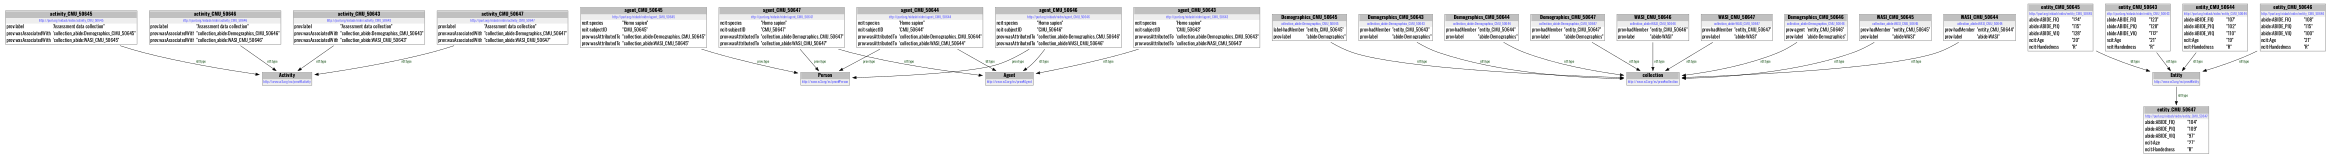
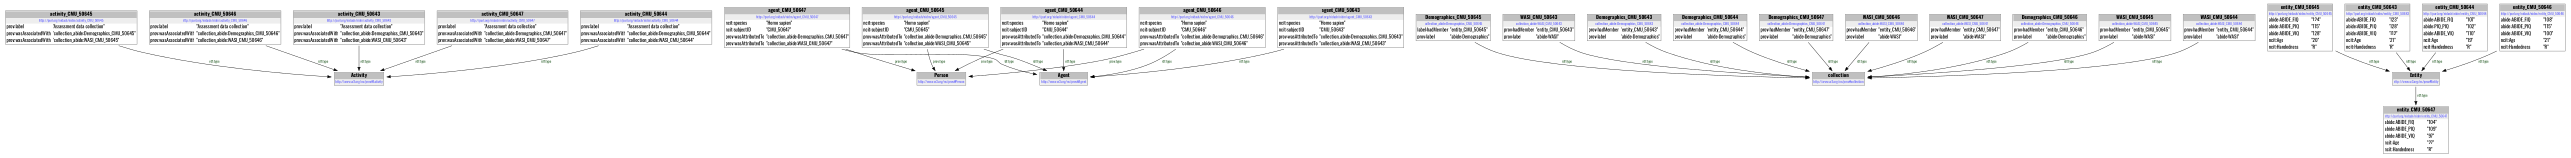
(2199, 27) -> (2436, 27)
none -> (646, 28)
none -> (1539, 28)
(1795, 30) -> (2029, 30)
none -> (1014, 58)
